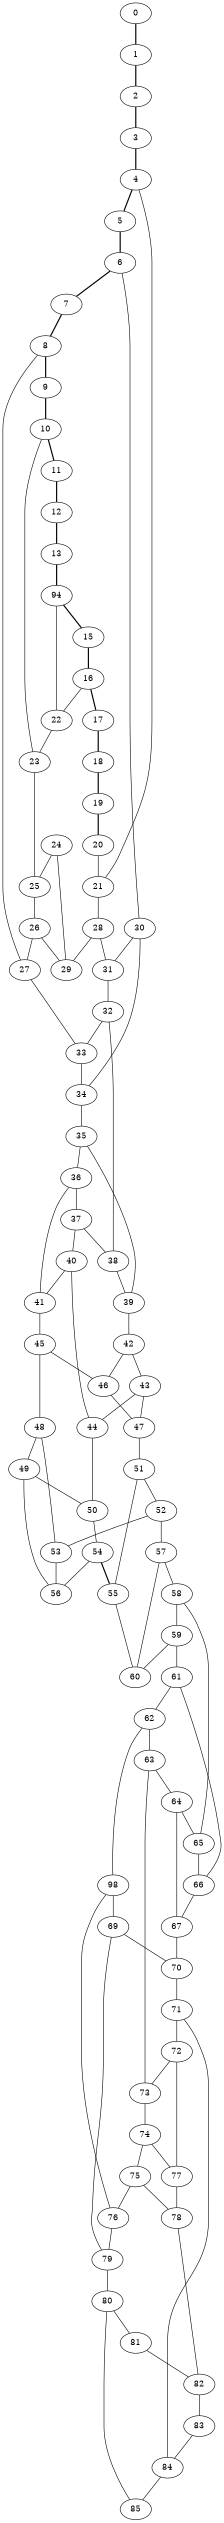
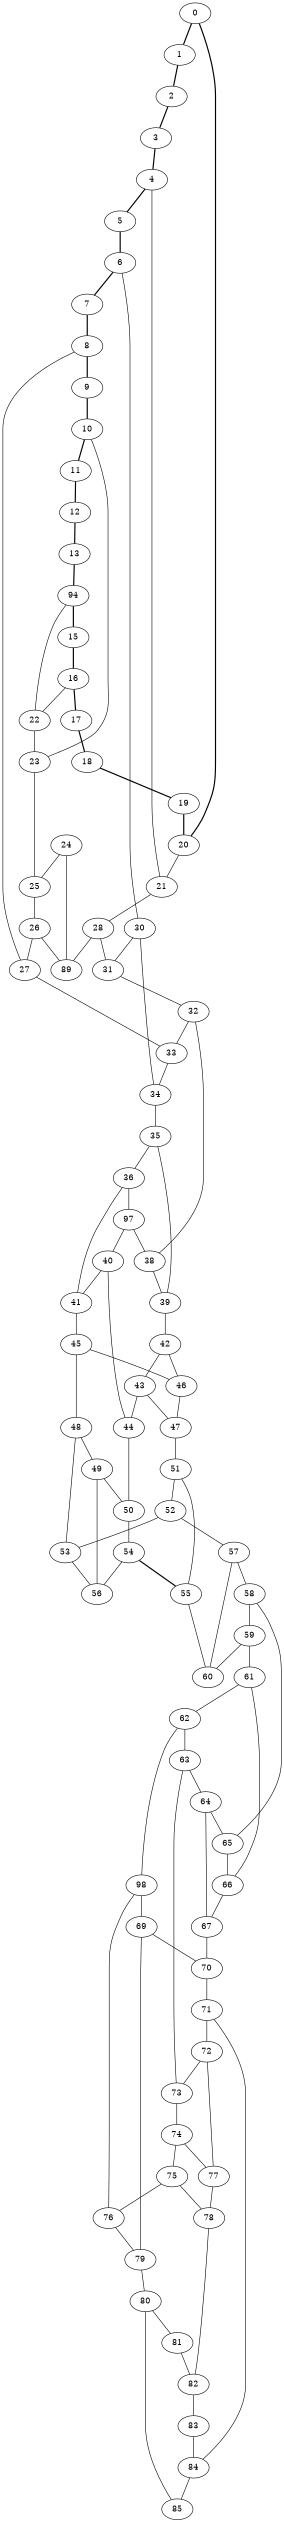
none -> (216, 431)
(66, 970) -> (66, 970)
(76, 1220) -> (129, 1220)
